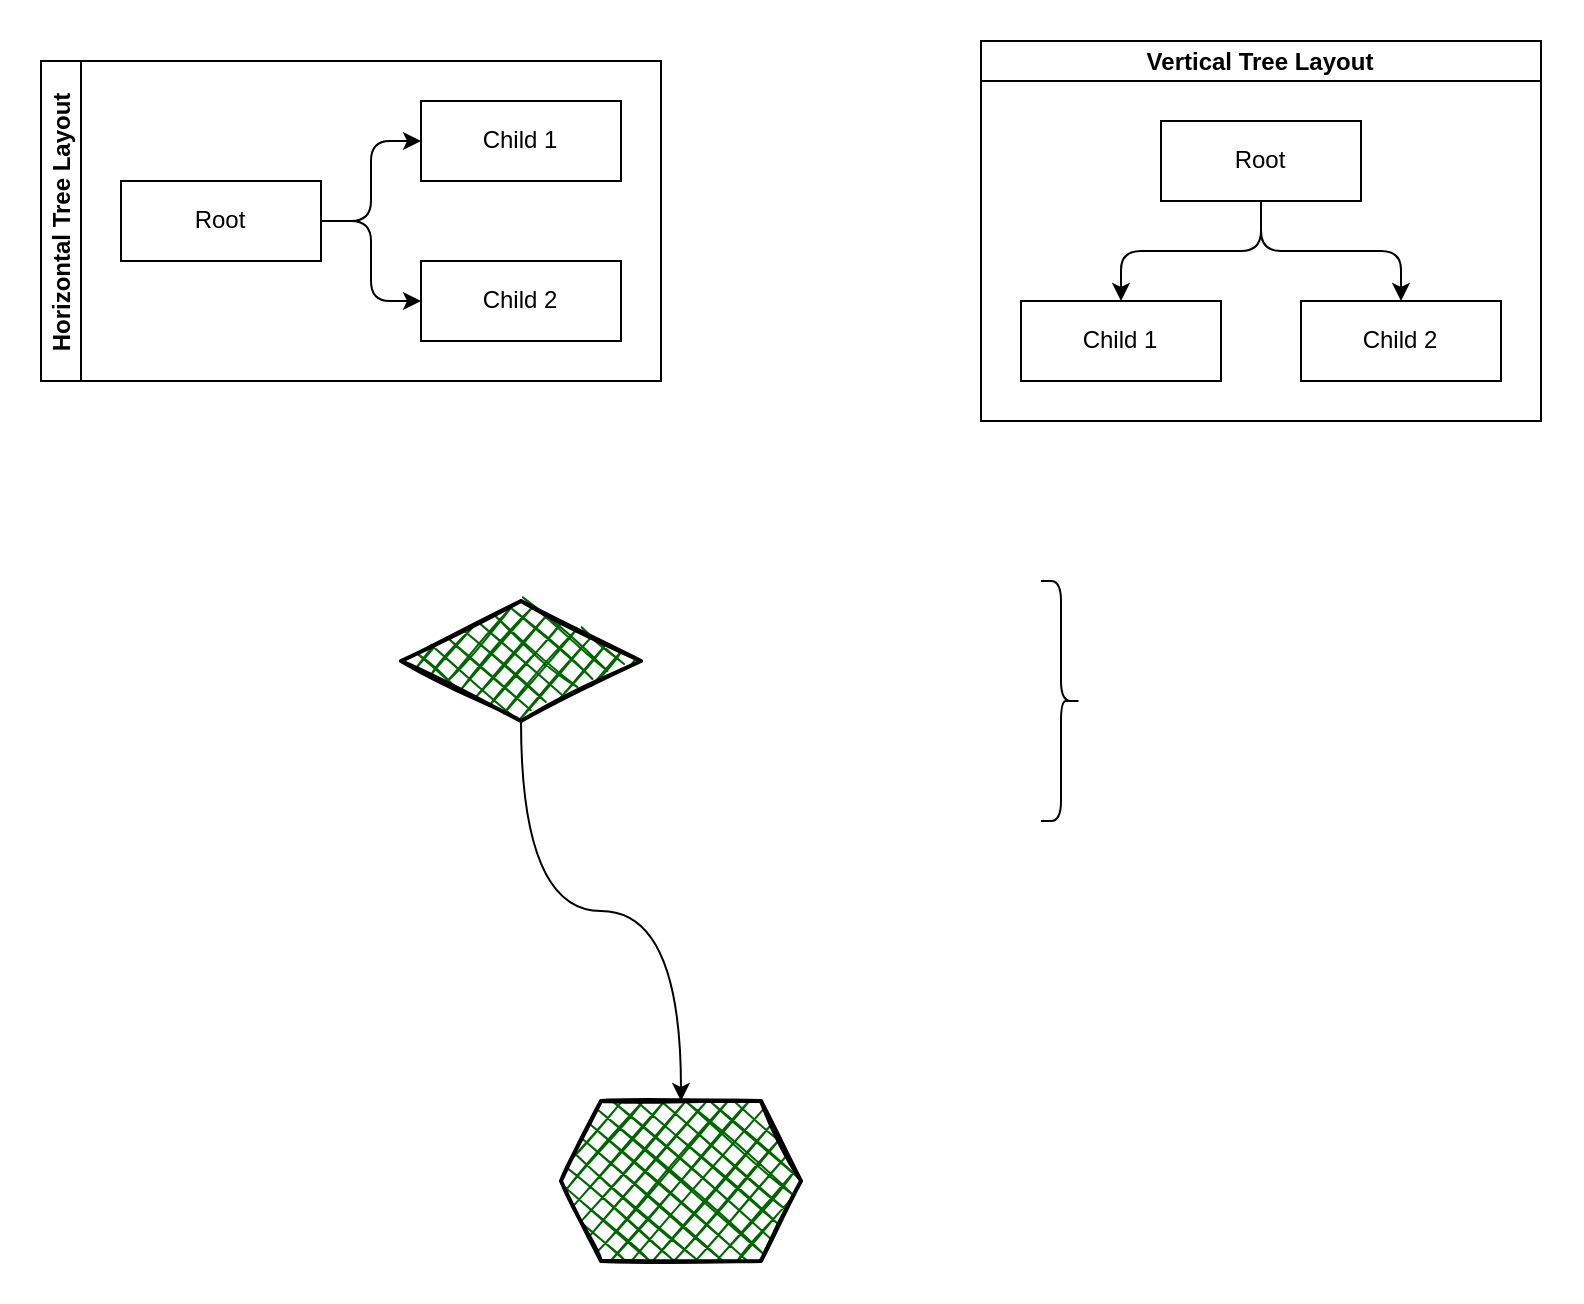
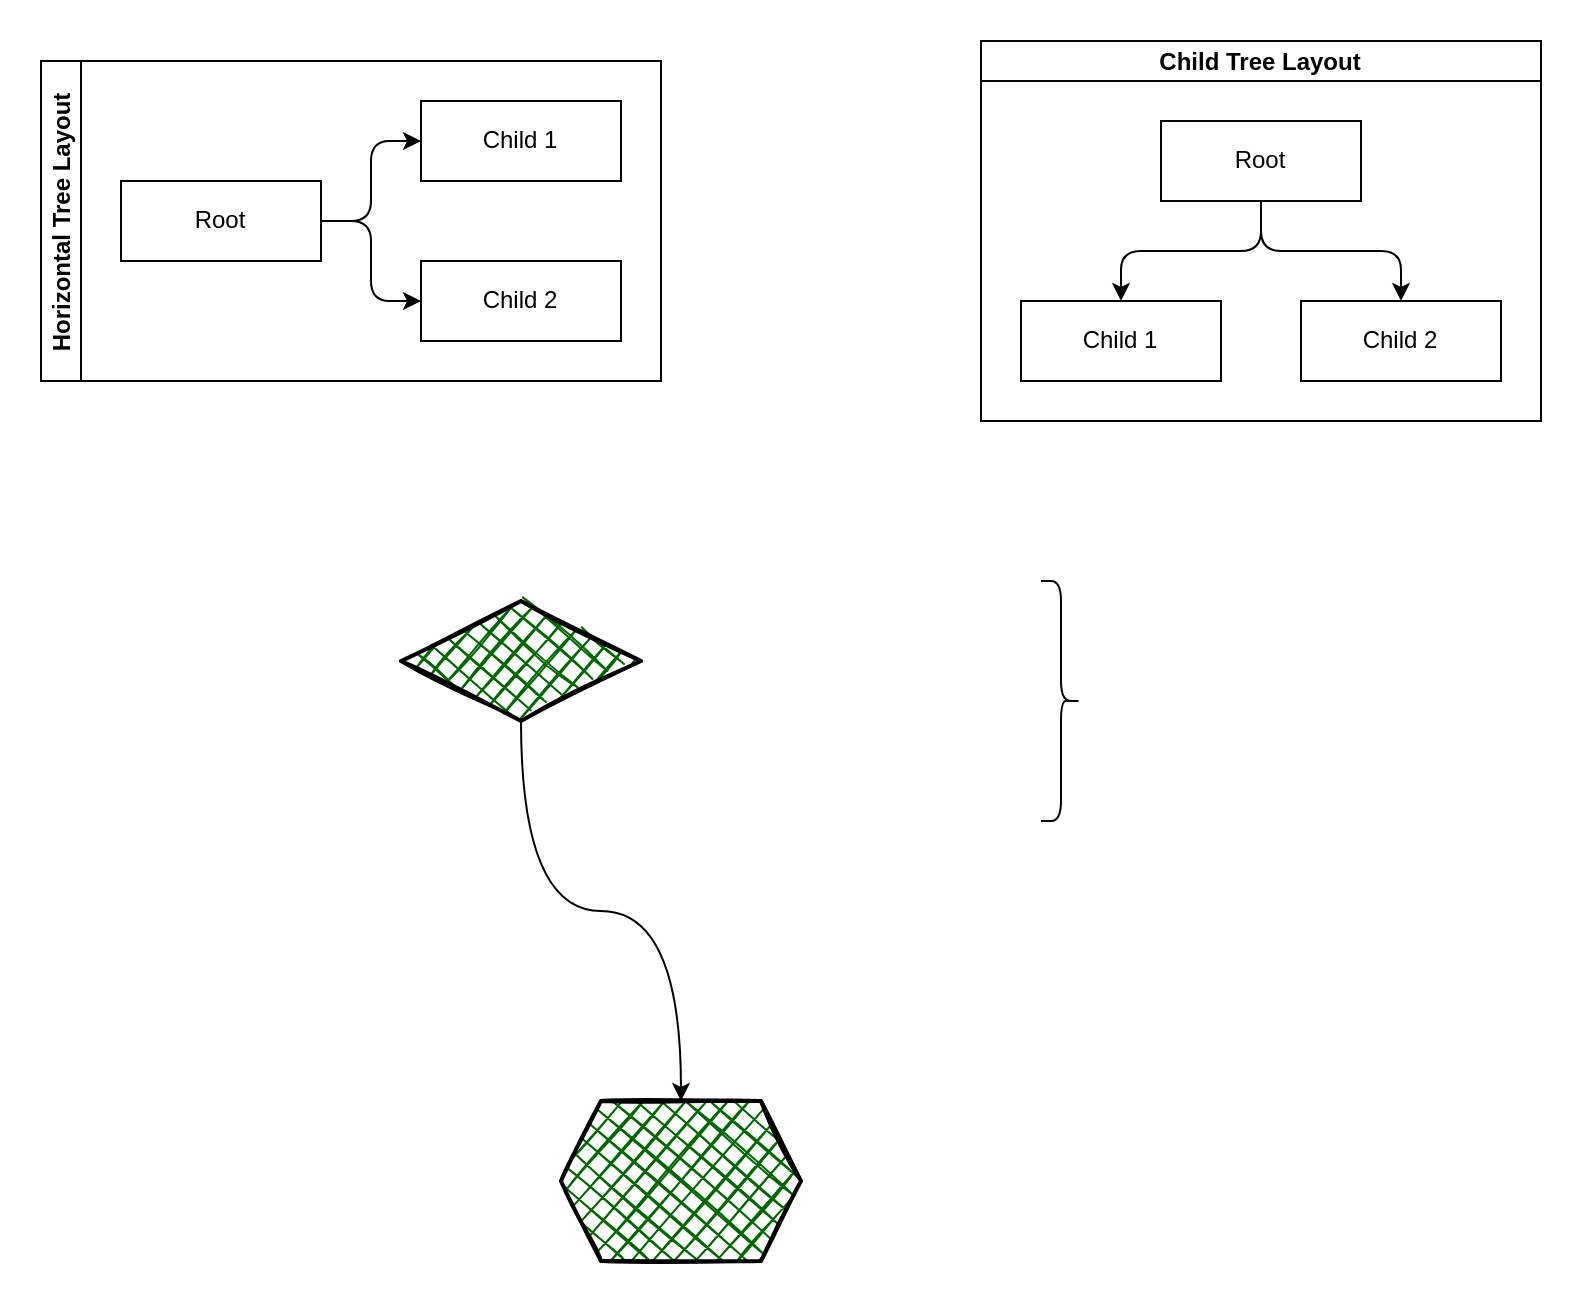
(1260, 62) -> (1260, 62)
